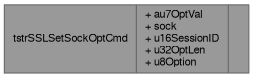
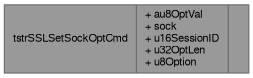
(174, 15) -> (174, 15)
